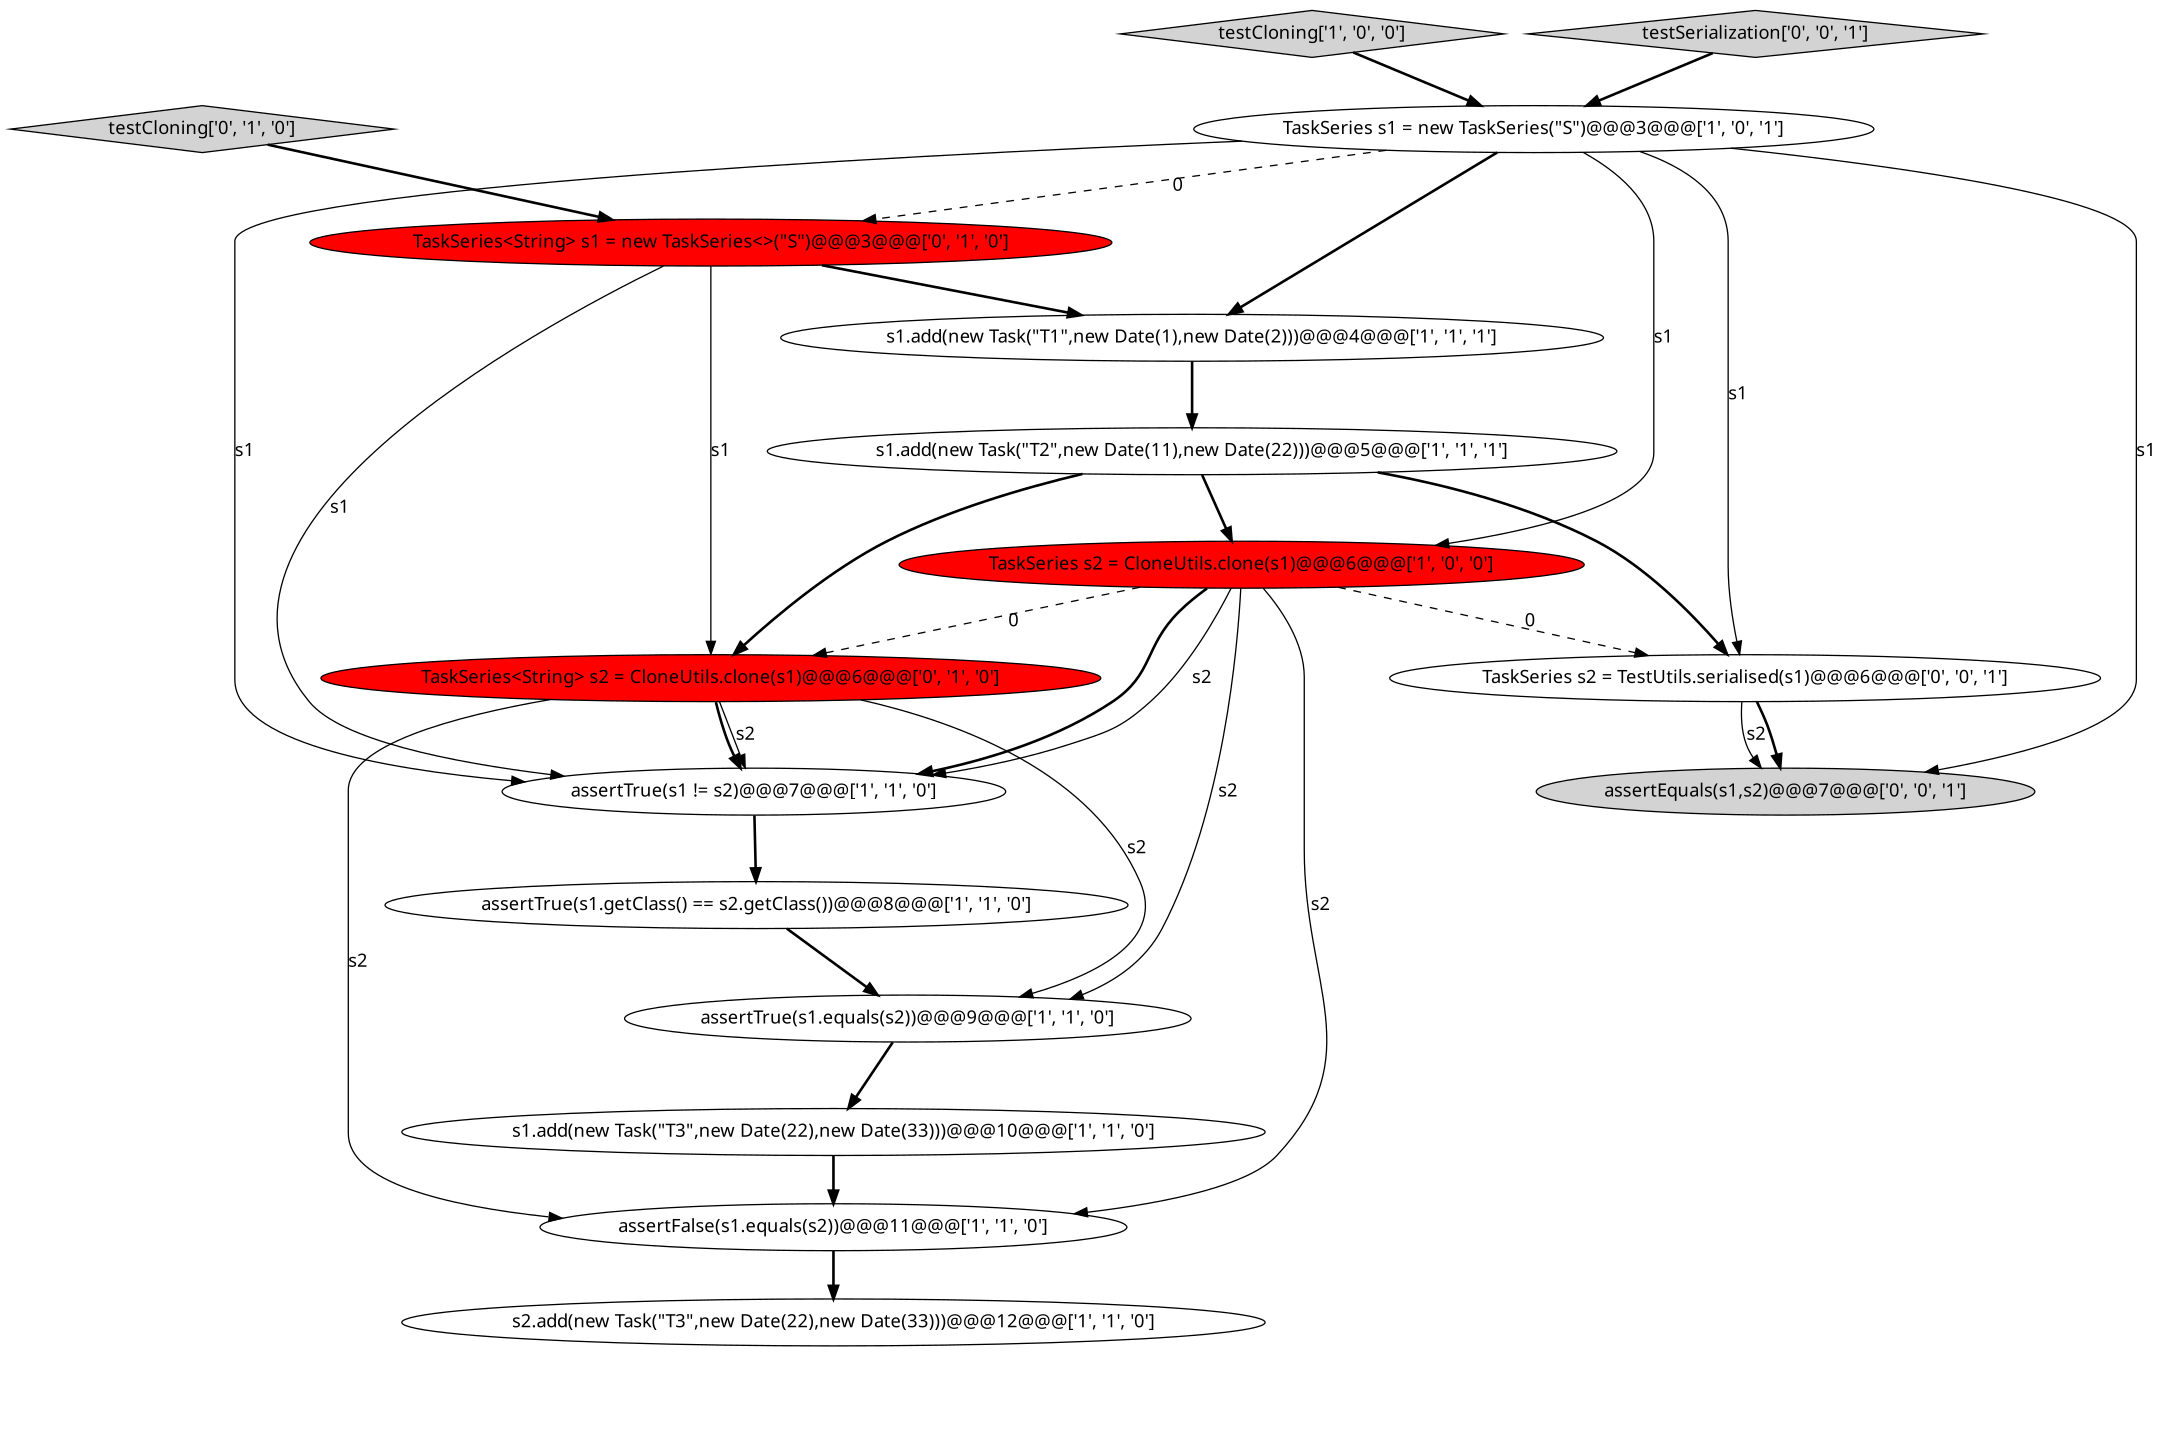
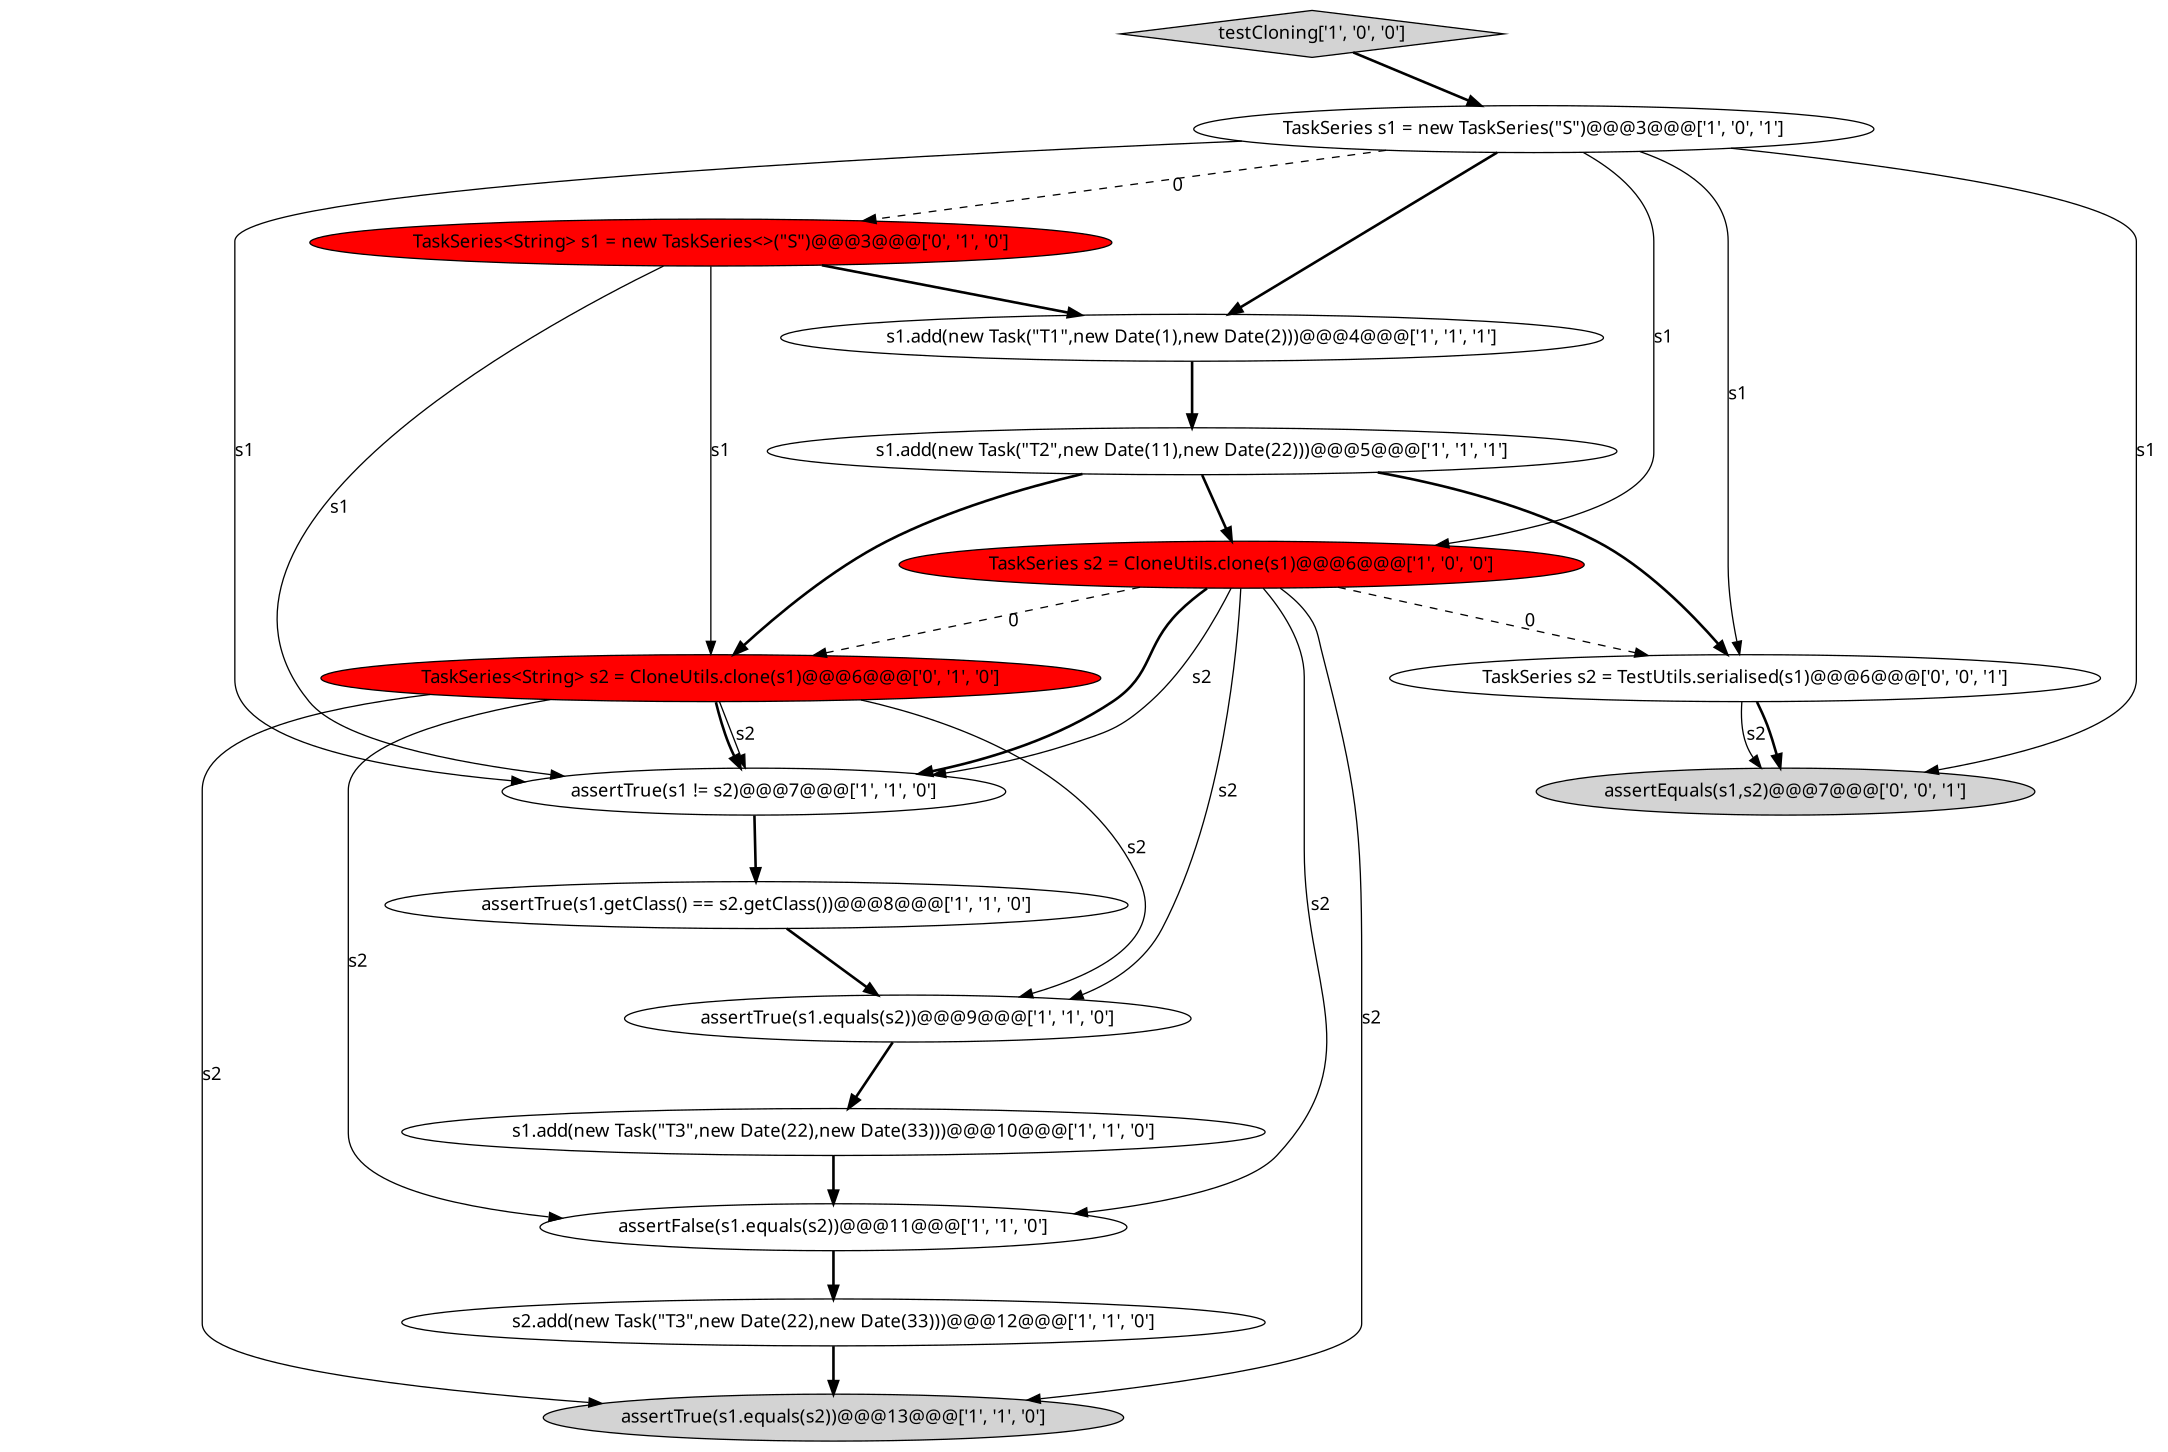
(1756, 34) -> none
(202, 129) -> none
none -> (833, 1418)
